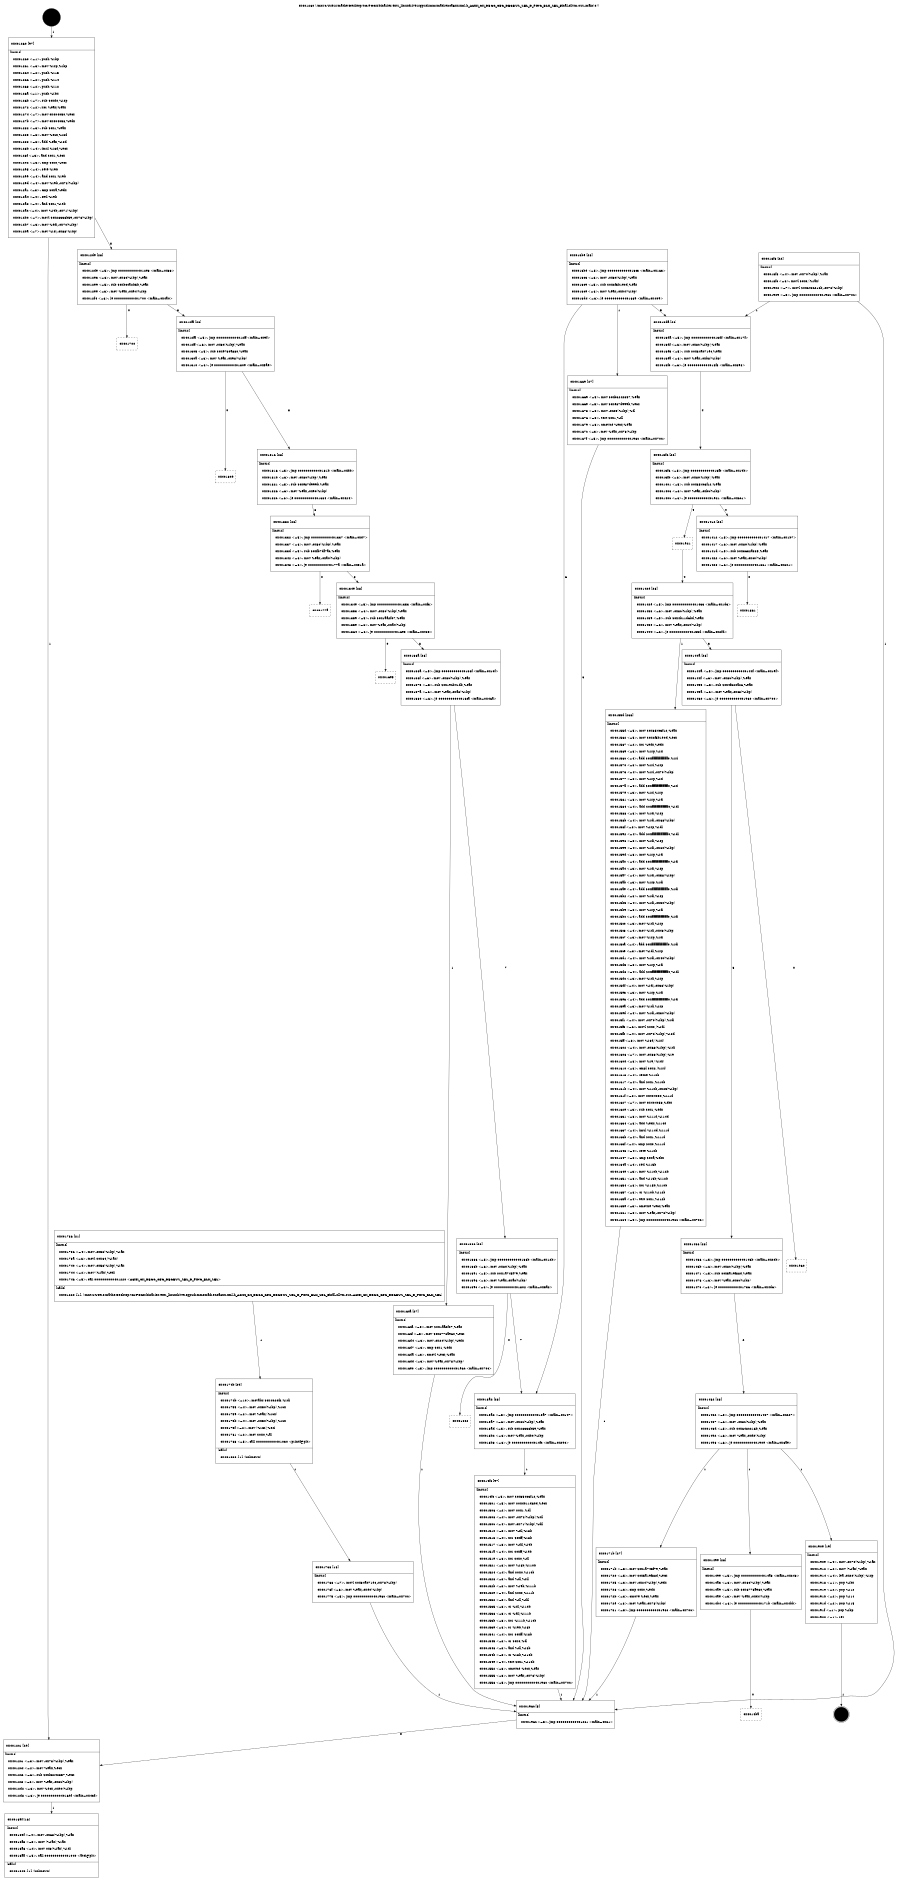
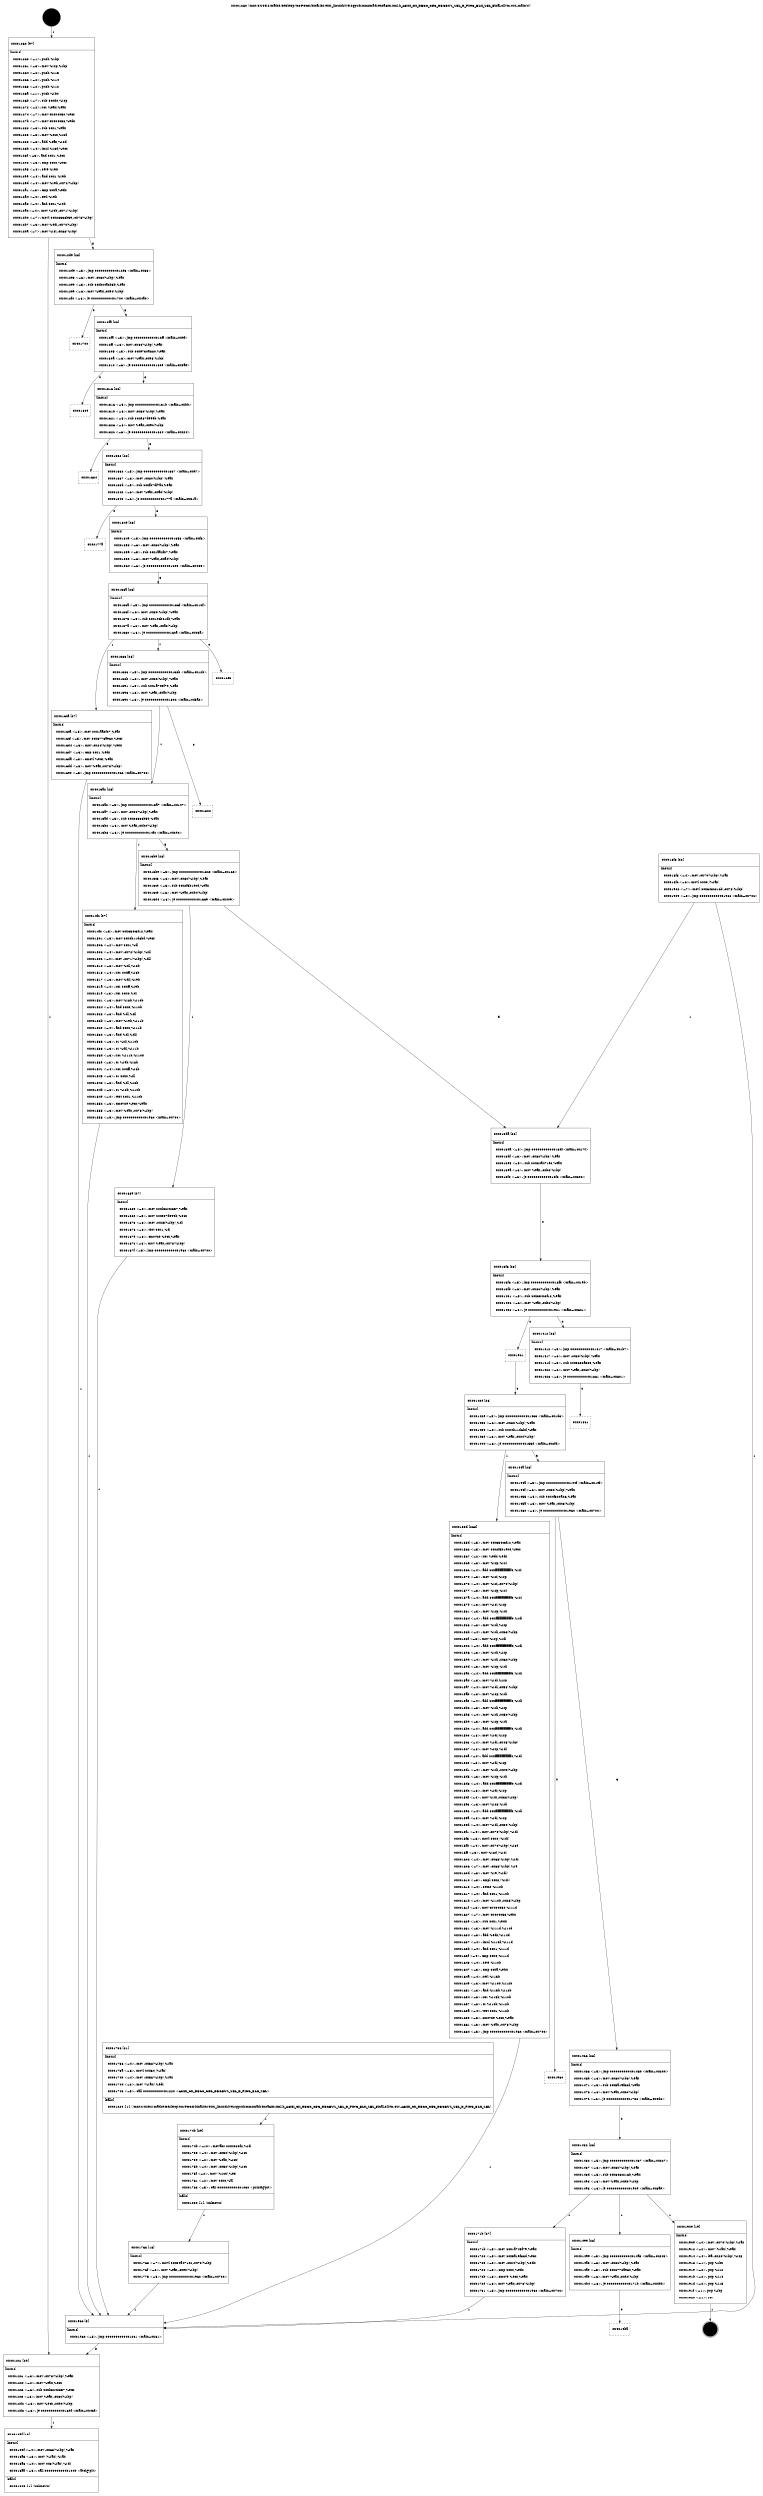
none -> (89, 478)
(386, 654) -> (213, 653)
(583, 677) -> (99, 1489)
(564, 847) -> (163, 844)
